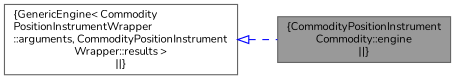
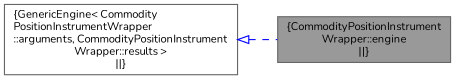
(364, 40) -> (364, 40)
